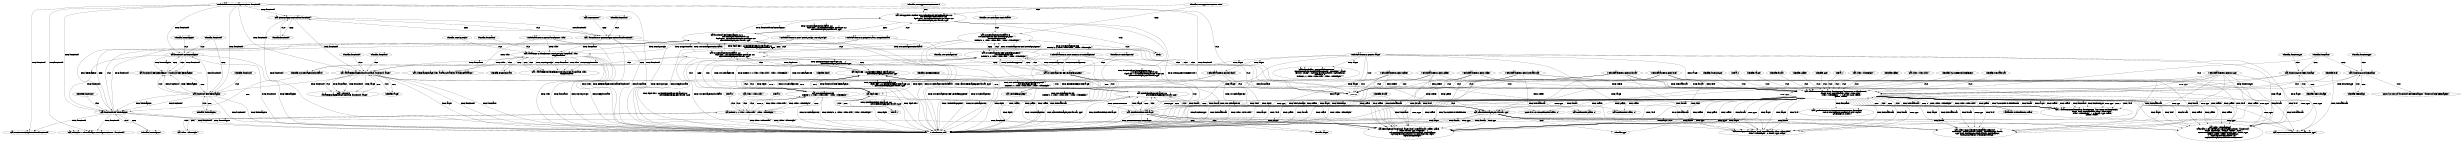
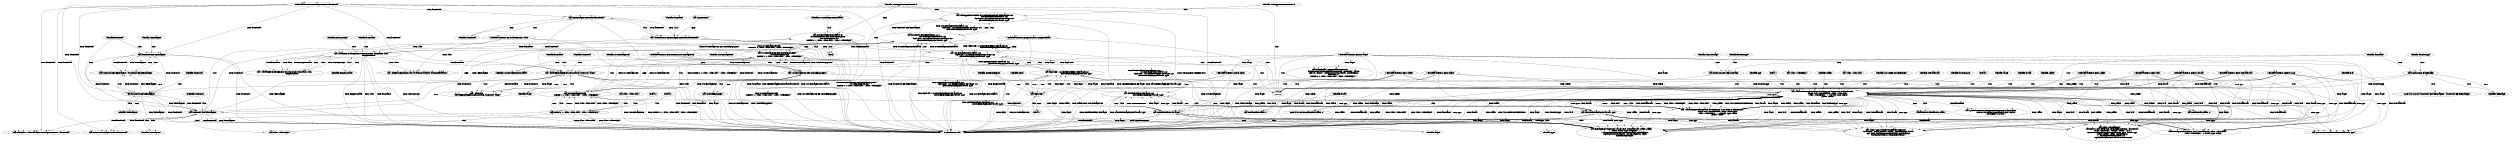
(803, 38) -> none
(841, 47) -> (825, 47)
(2308, 83) -> none
(1093, 86) -> (756, 68)
